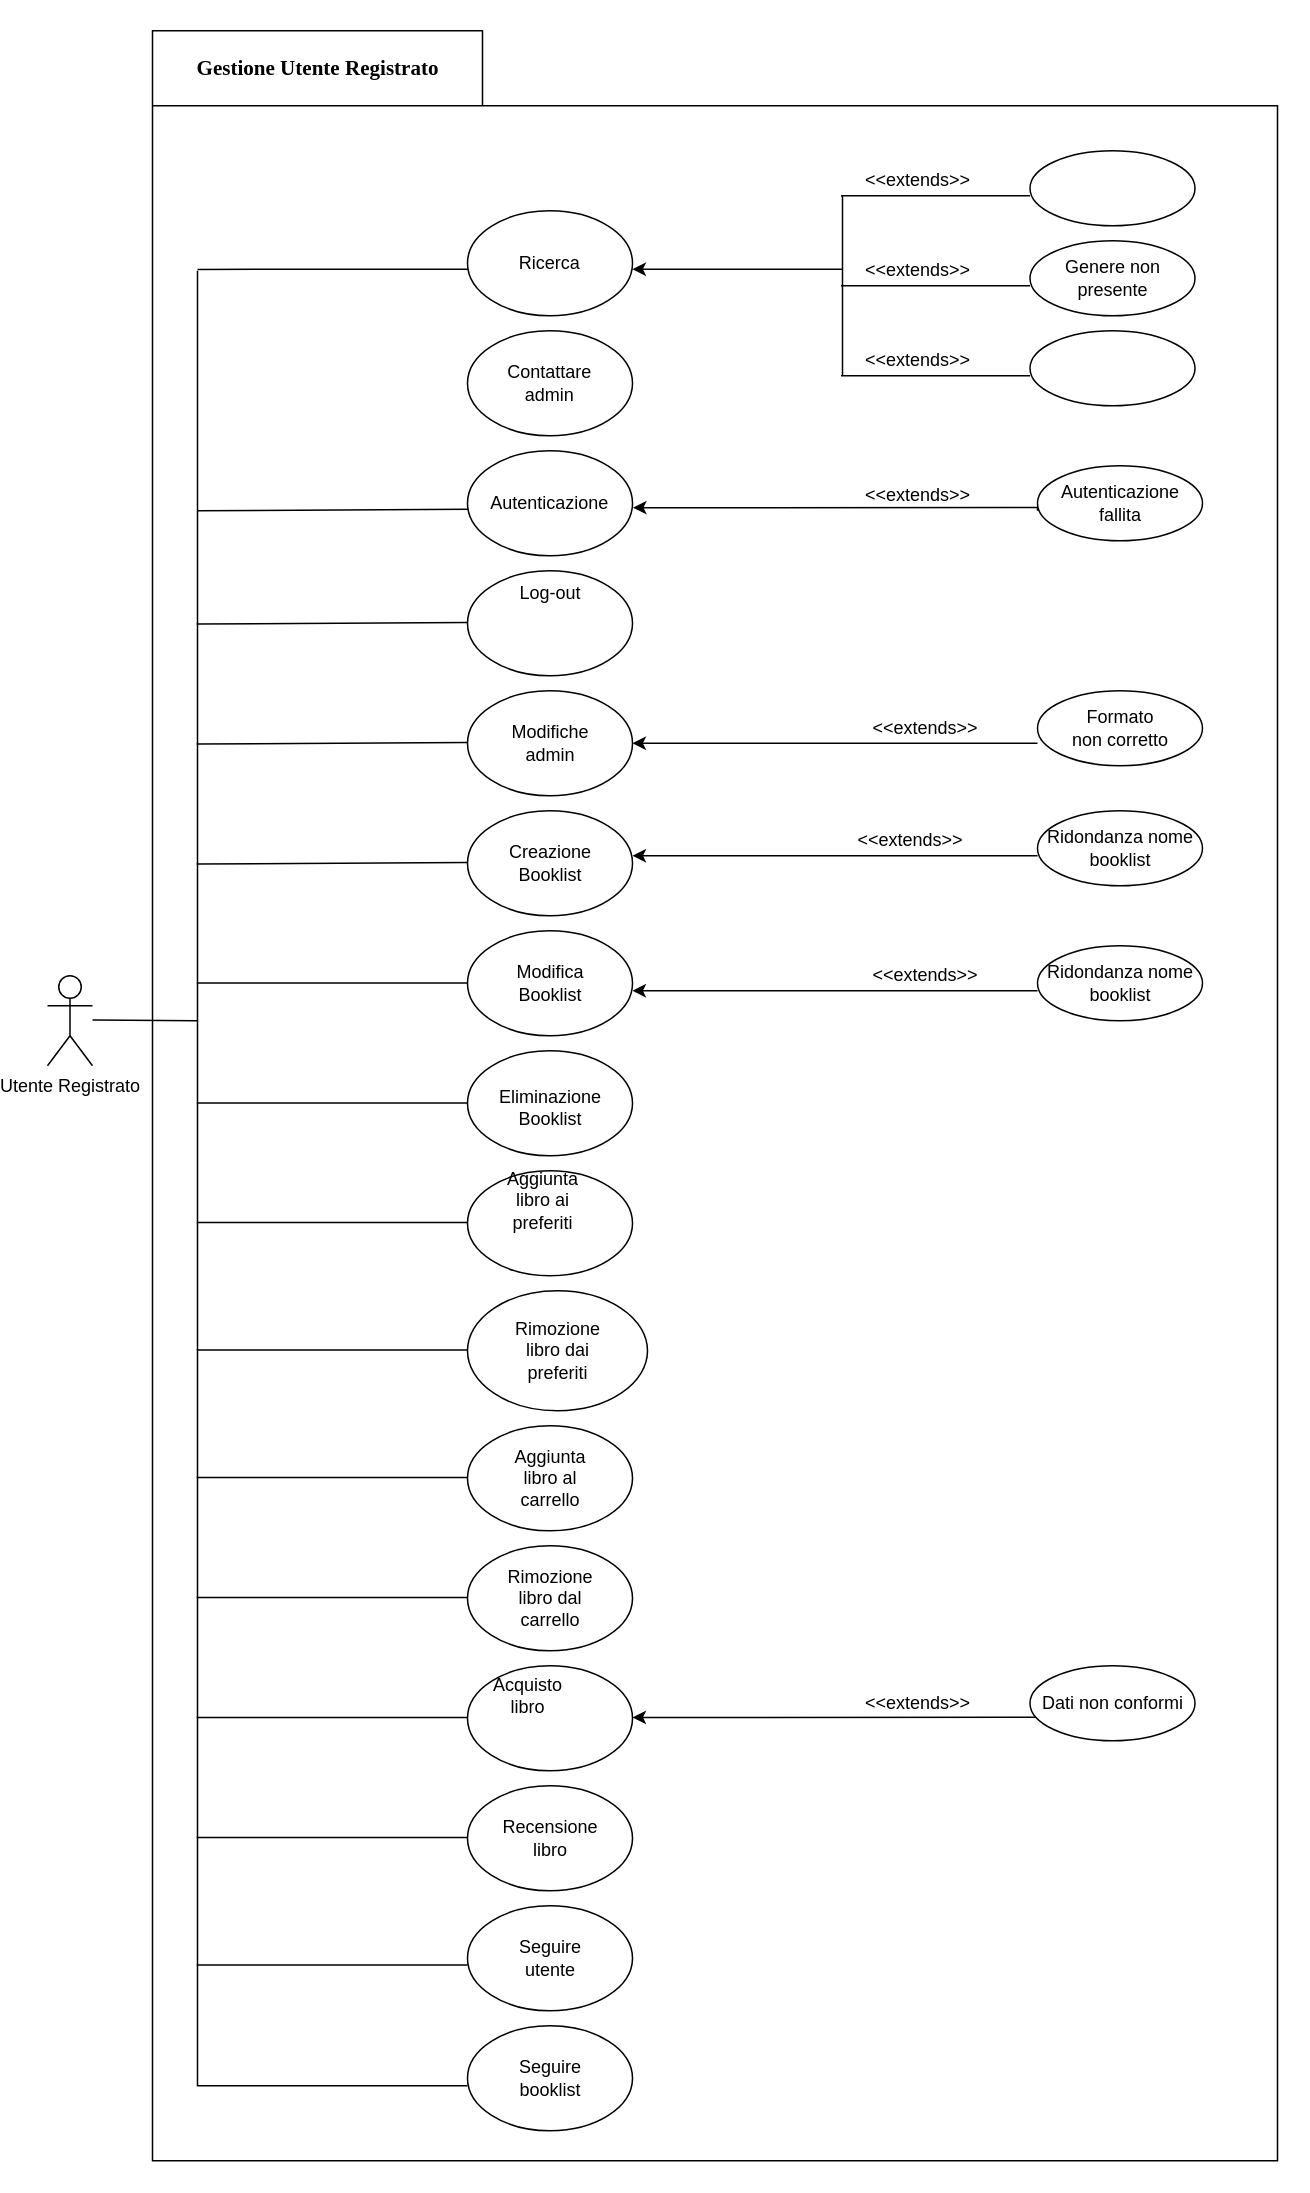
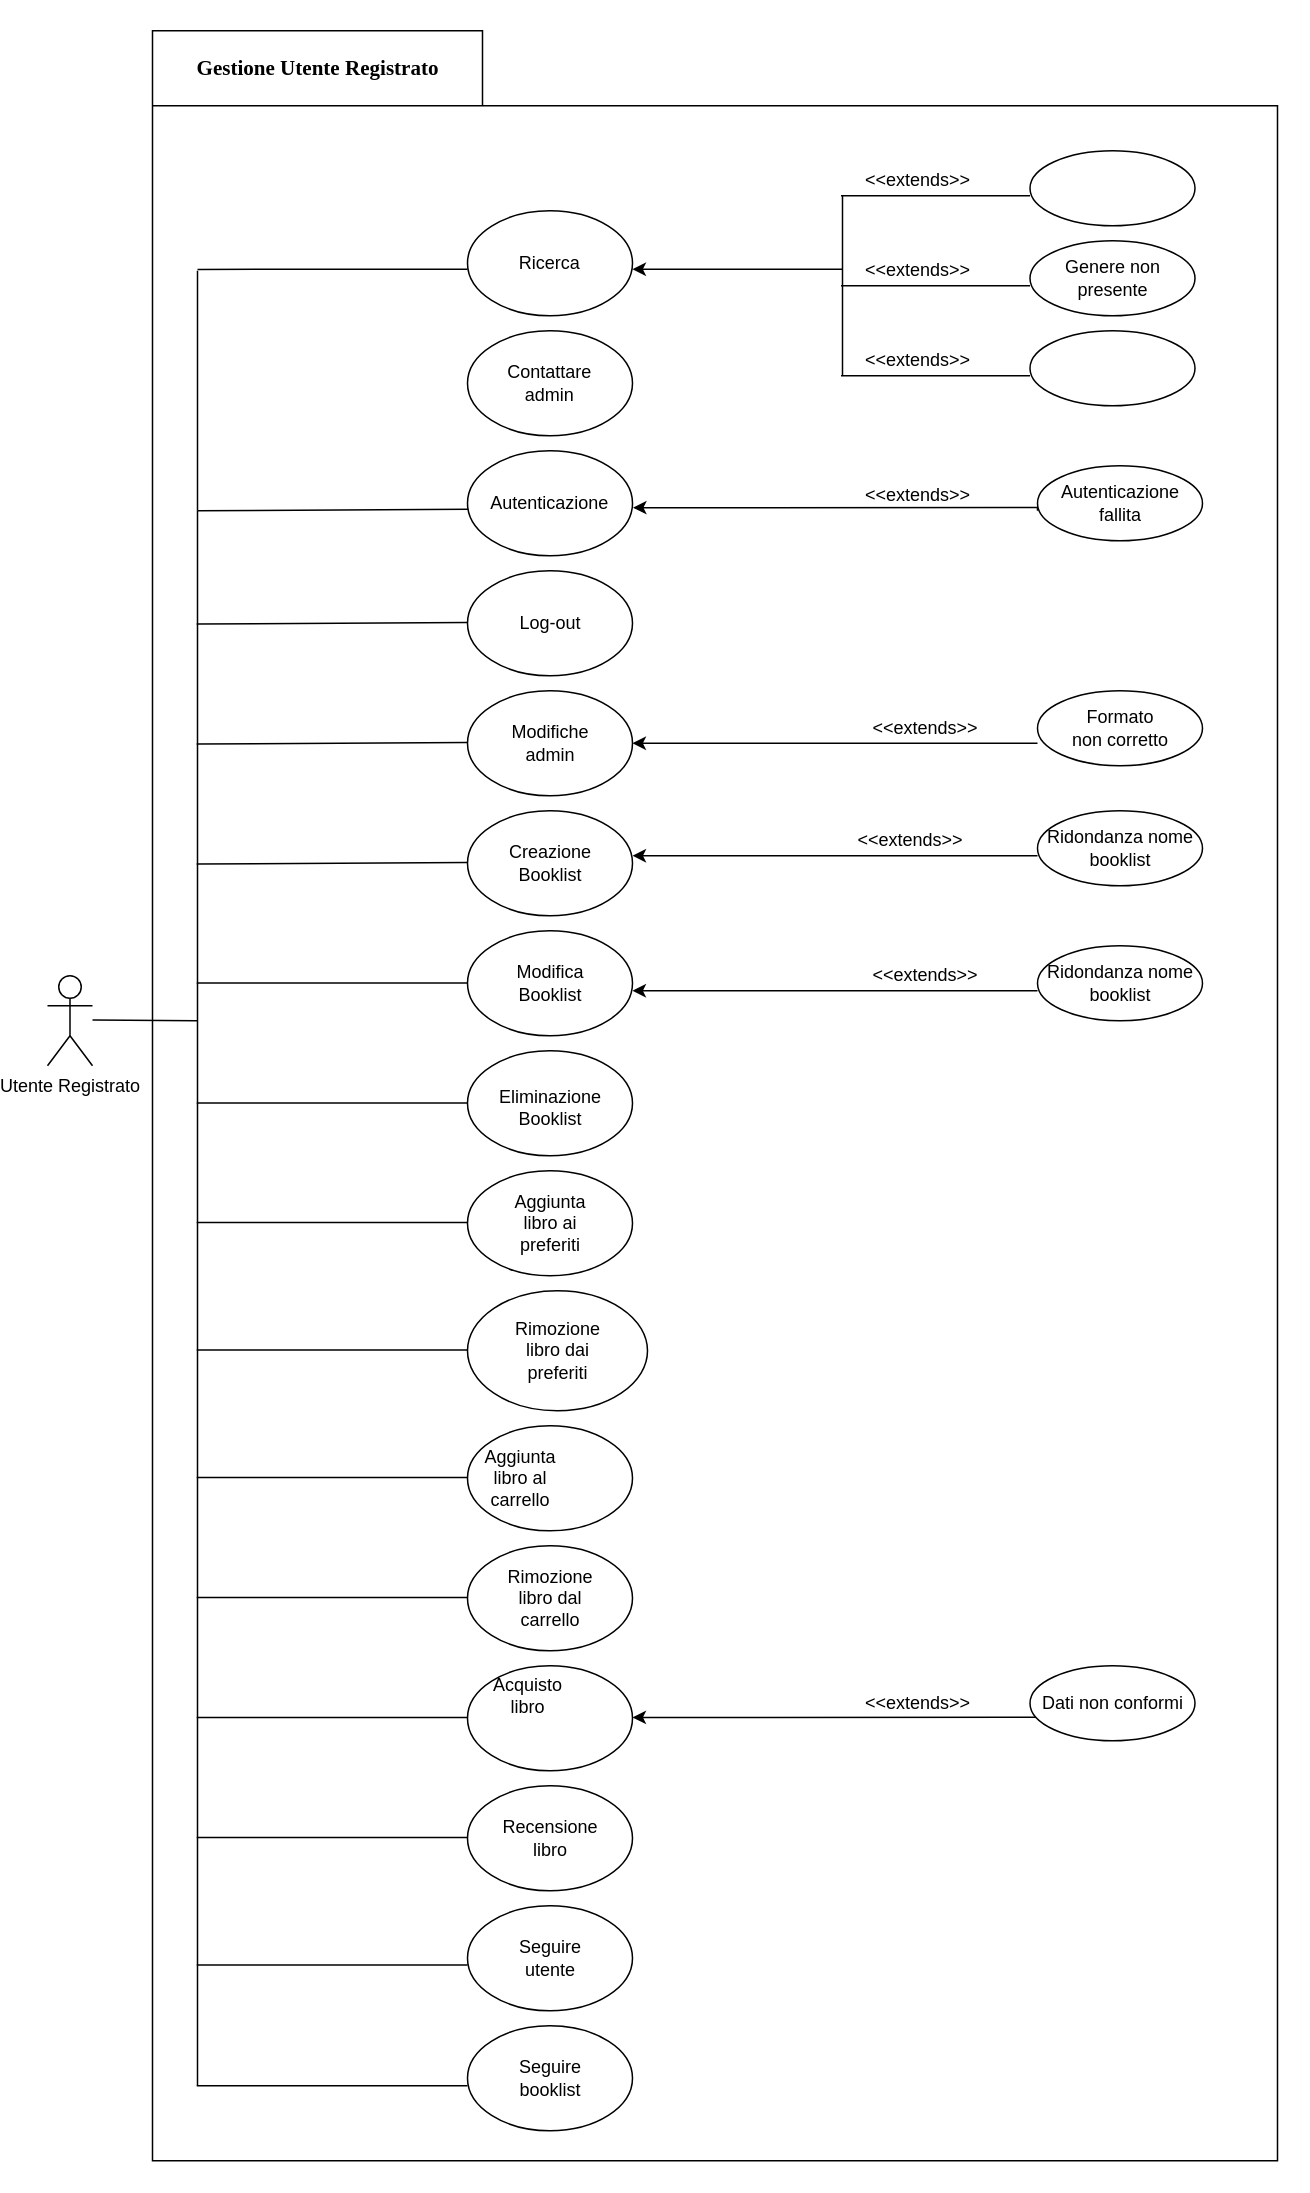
(550, 593) -> (550, 623)
(542, 1201) -> (550, 1223)
(550, 1478) -> (520, 1478)
